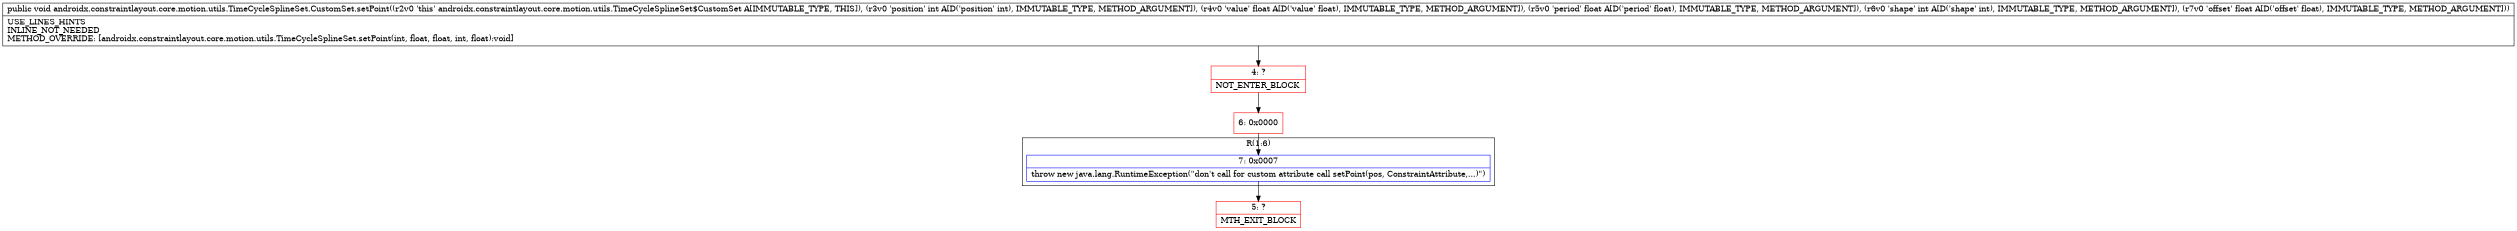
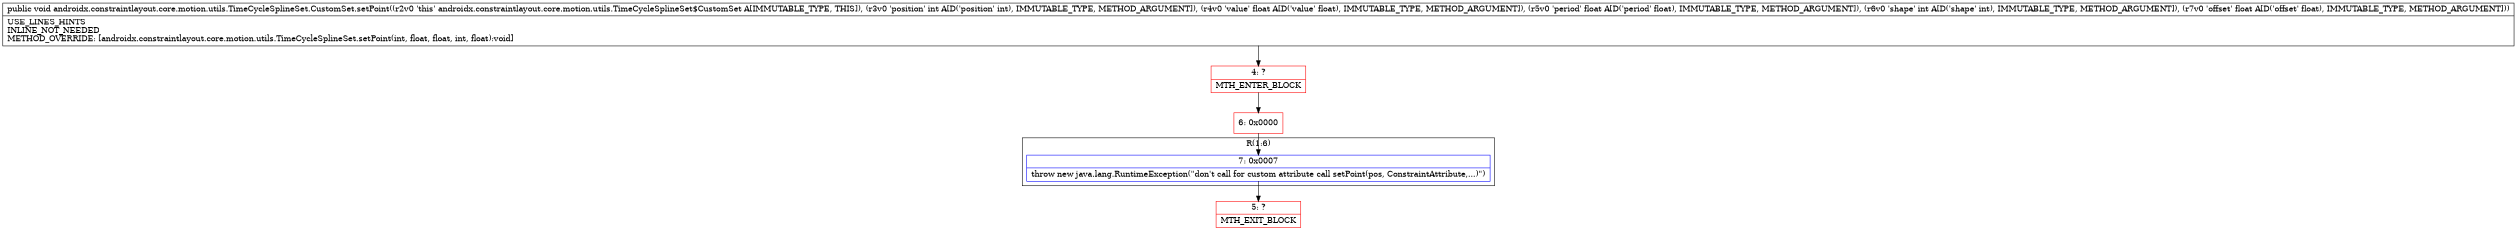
(1258, 86) -> (1258, 86)
